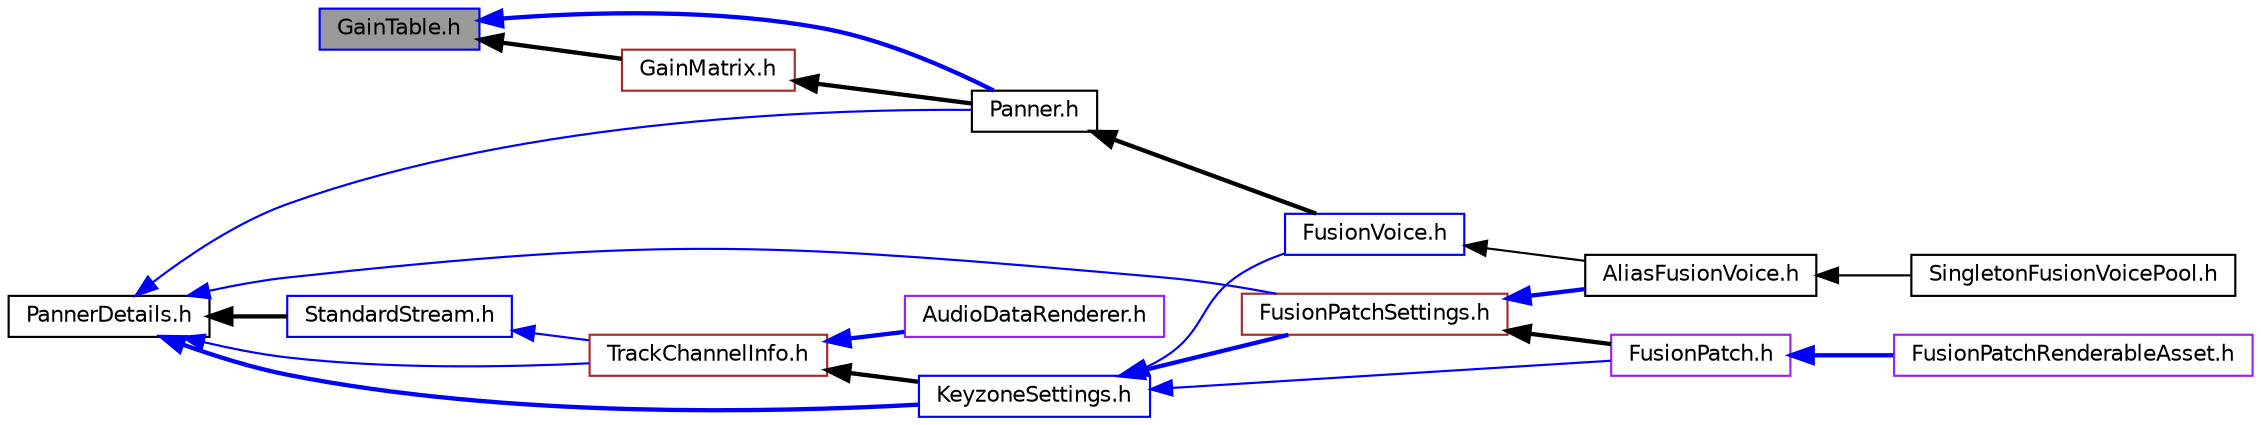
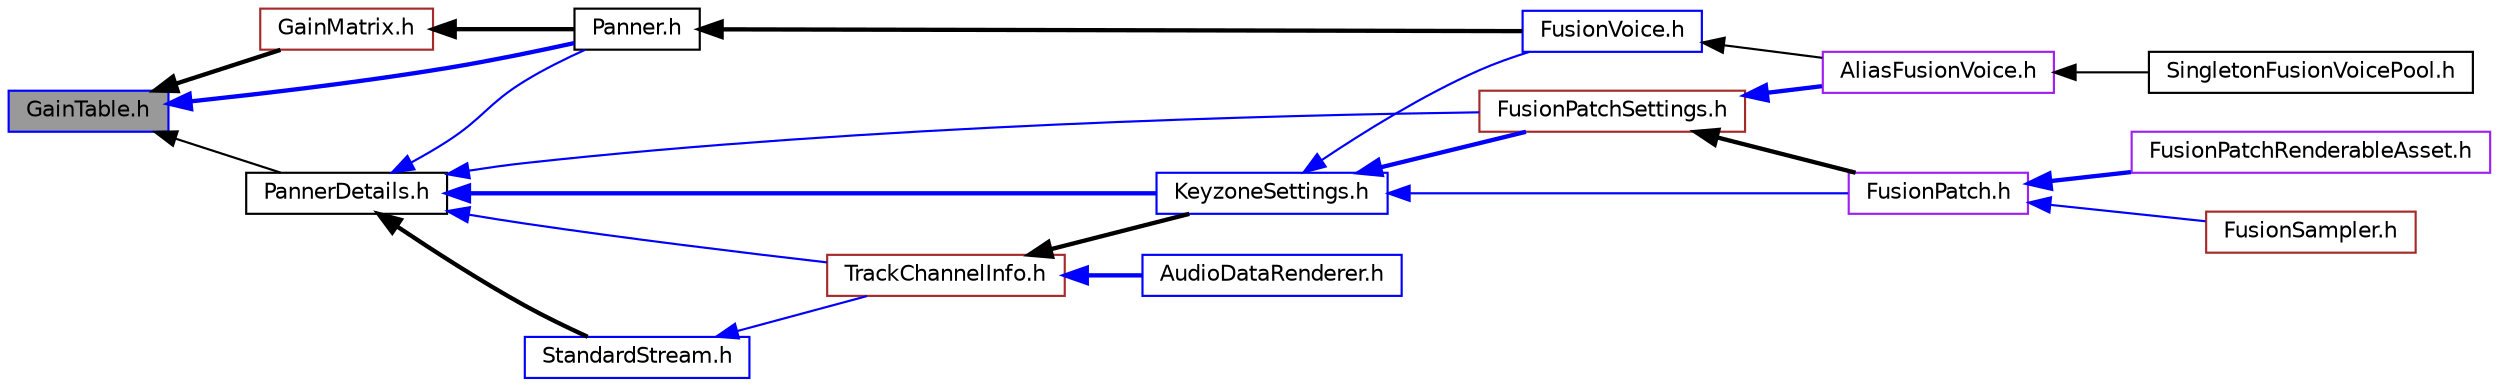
none -> (228, 156)
none -> (2311, 232)
(1701, 275) -> (1938, 72)
(1035, 316) -> (1272, 275)
